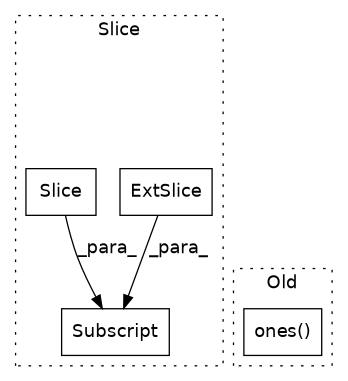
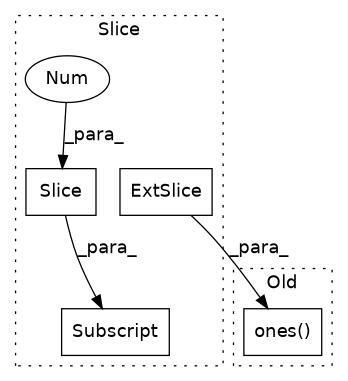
none -> (67, 79)
(143, 256) -> (231, 259)
